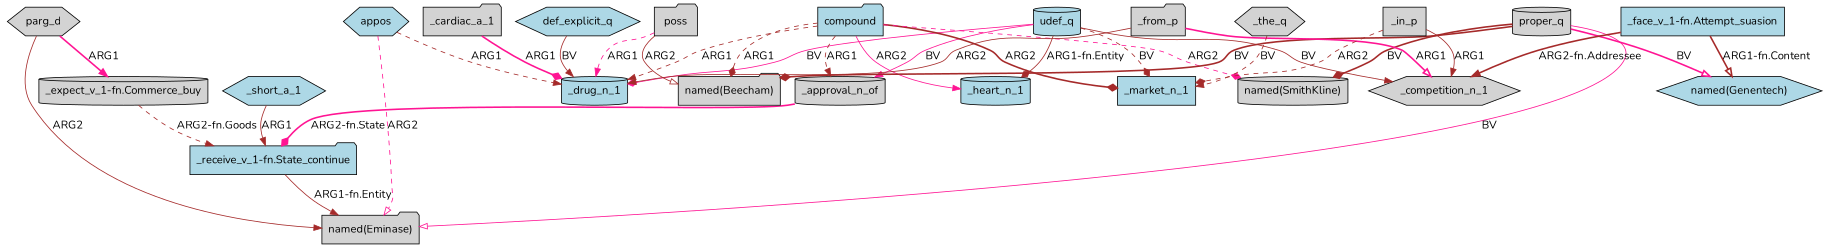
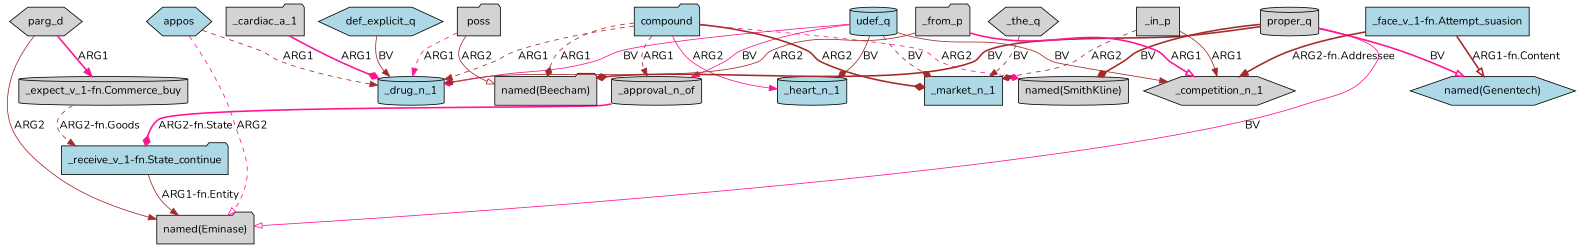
(1086, 56) -> (871, 56)
(274, 91) -> none
